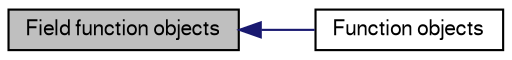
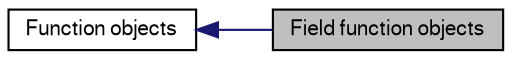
(288, 30) -> (246, 30)
